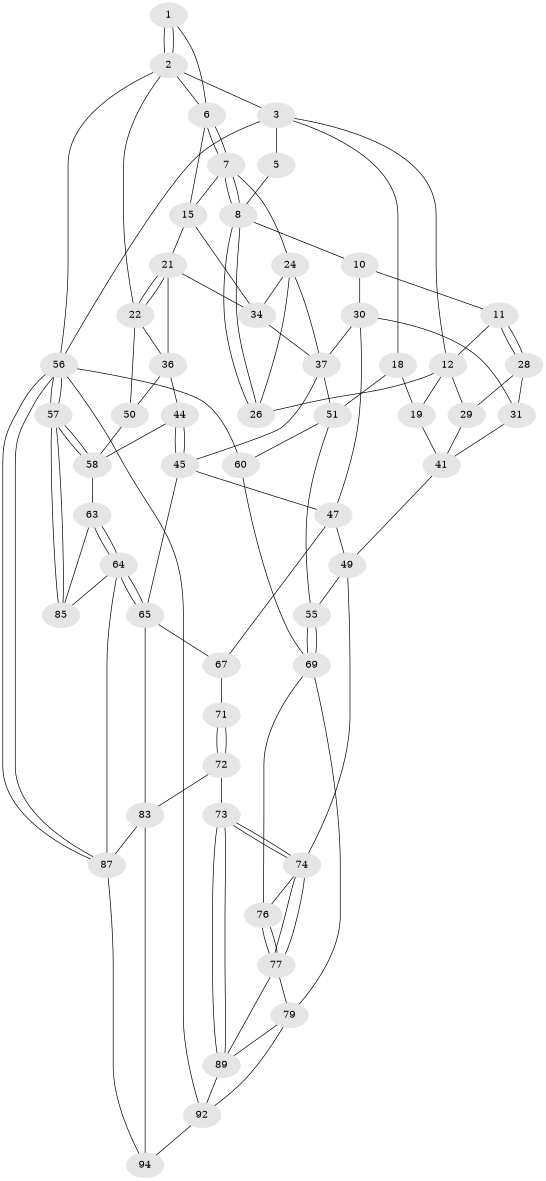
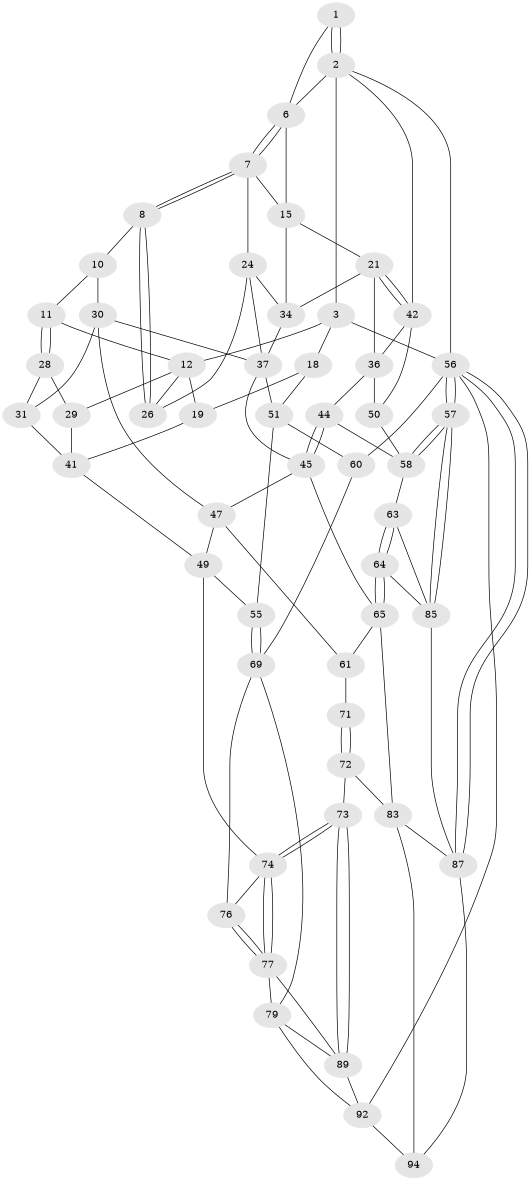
(276, 165) -> none
(135, 315) -> (412, 315)
(222, 665) -> (346, 665)
(107, 715) -> (431, 742)
